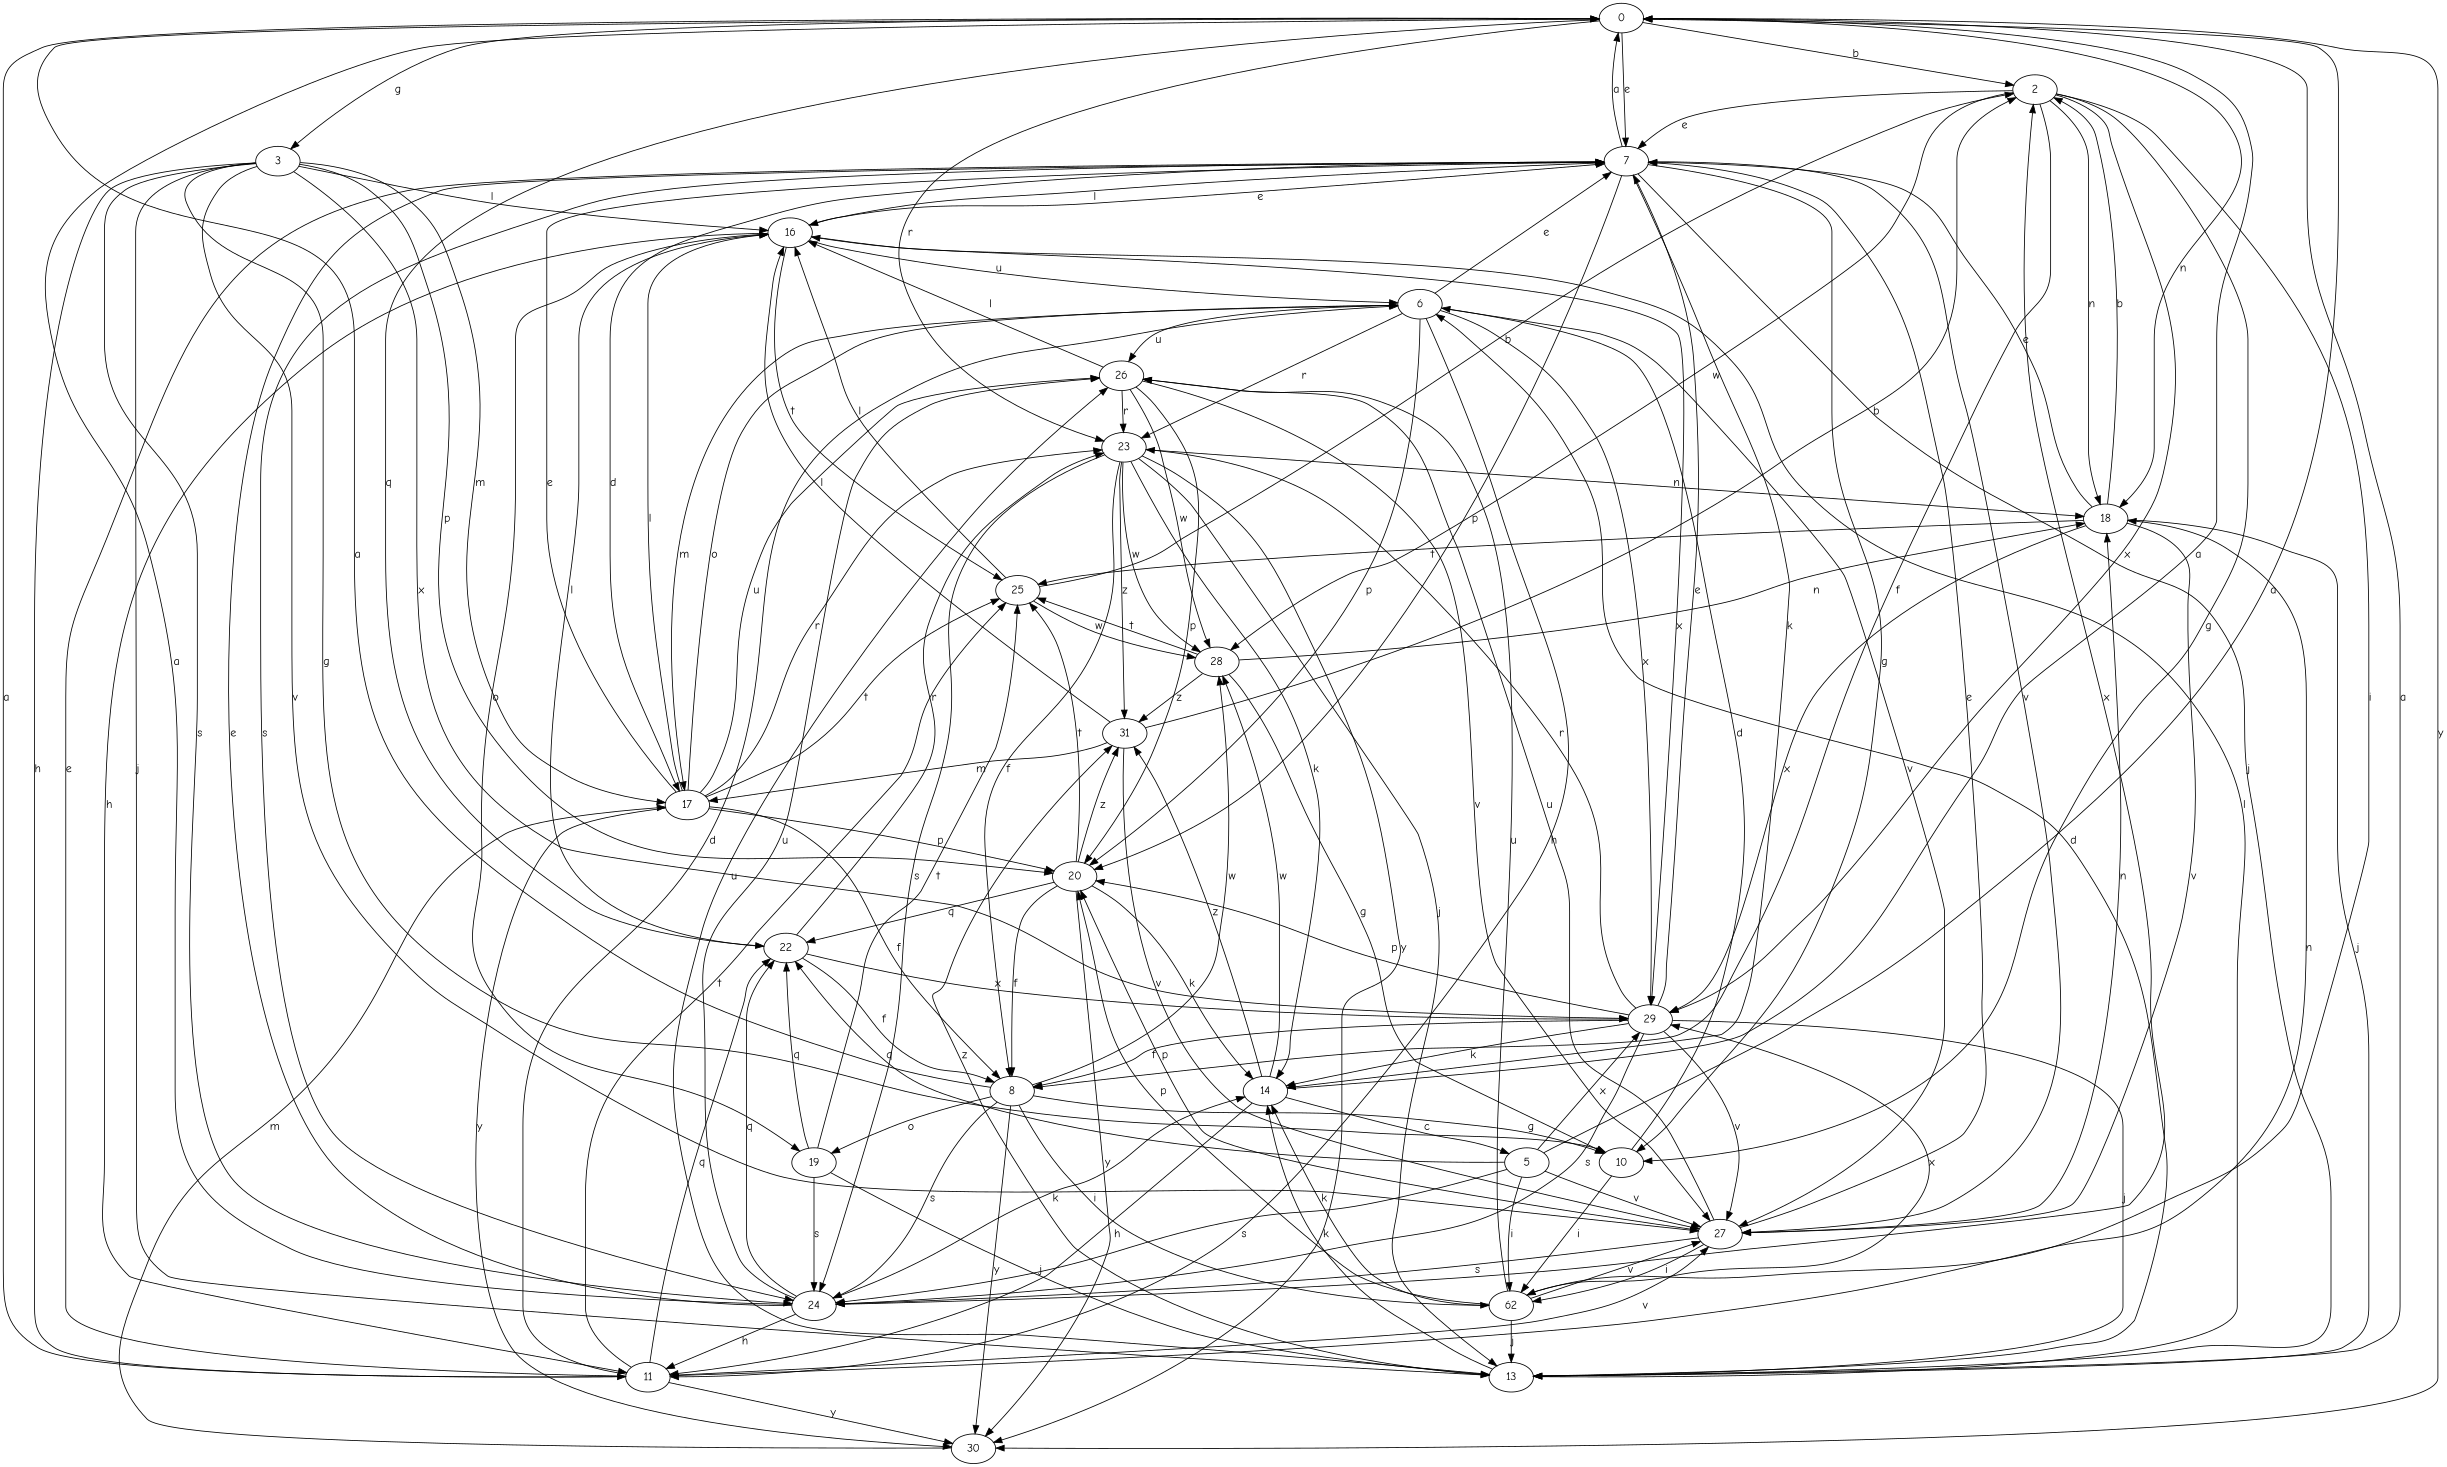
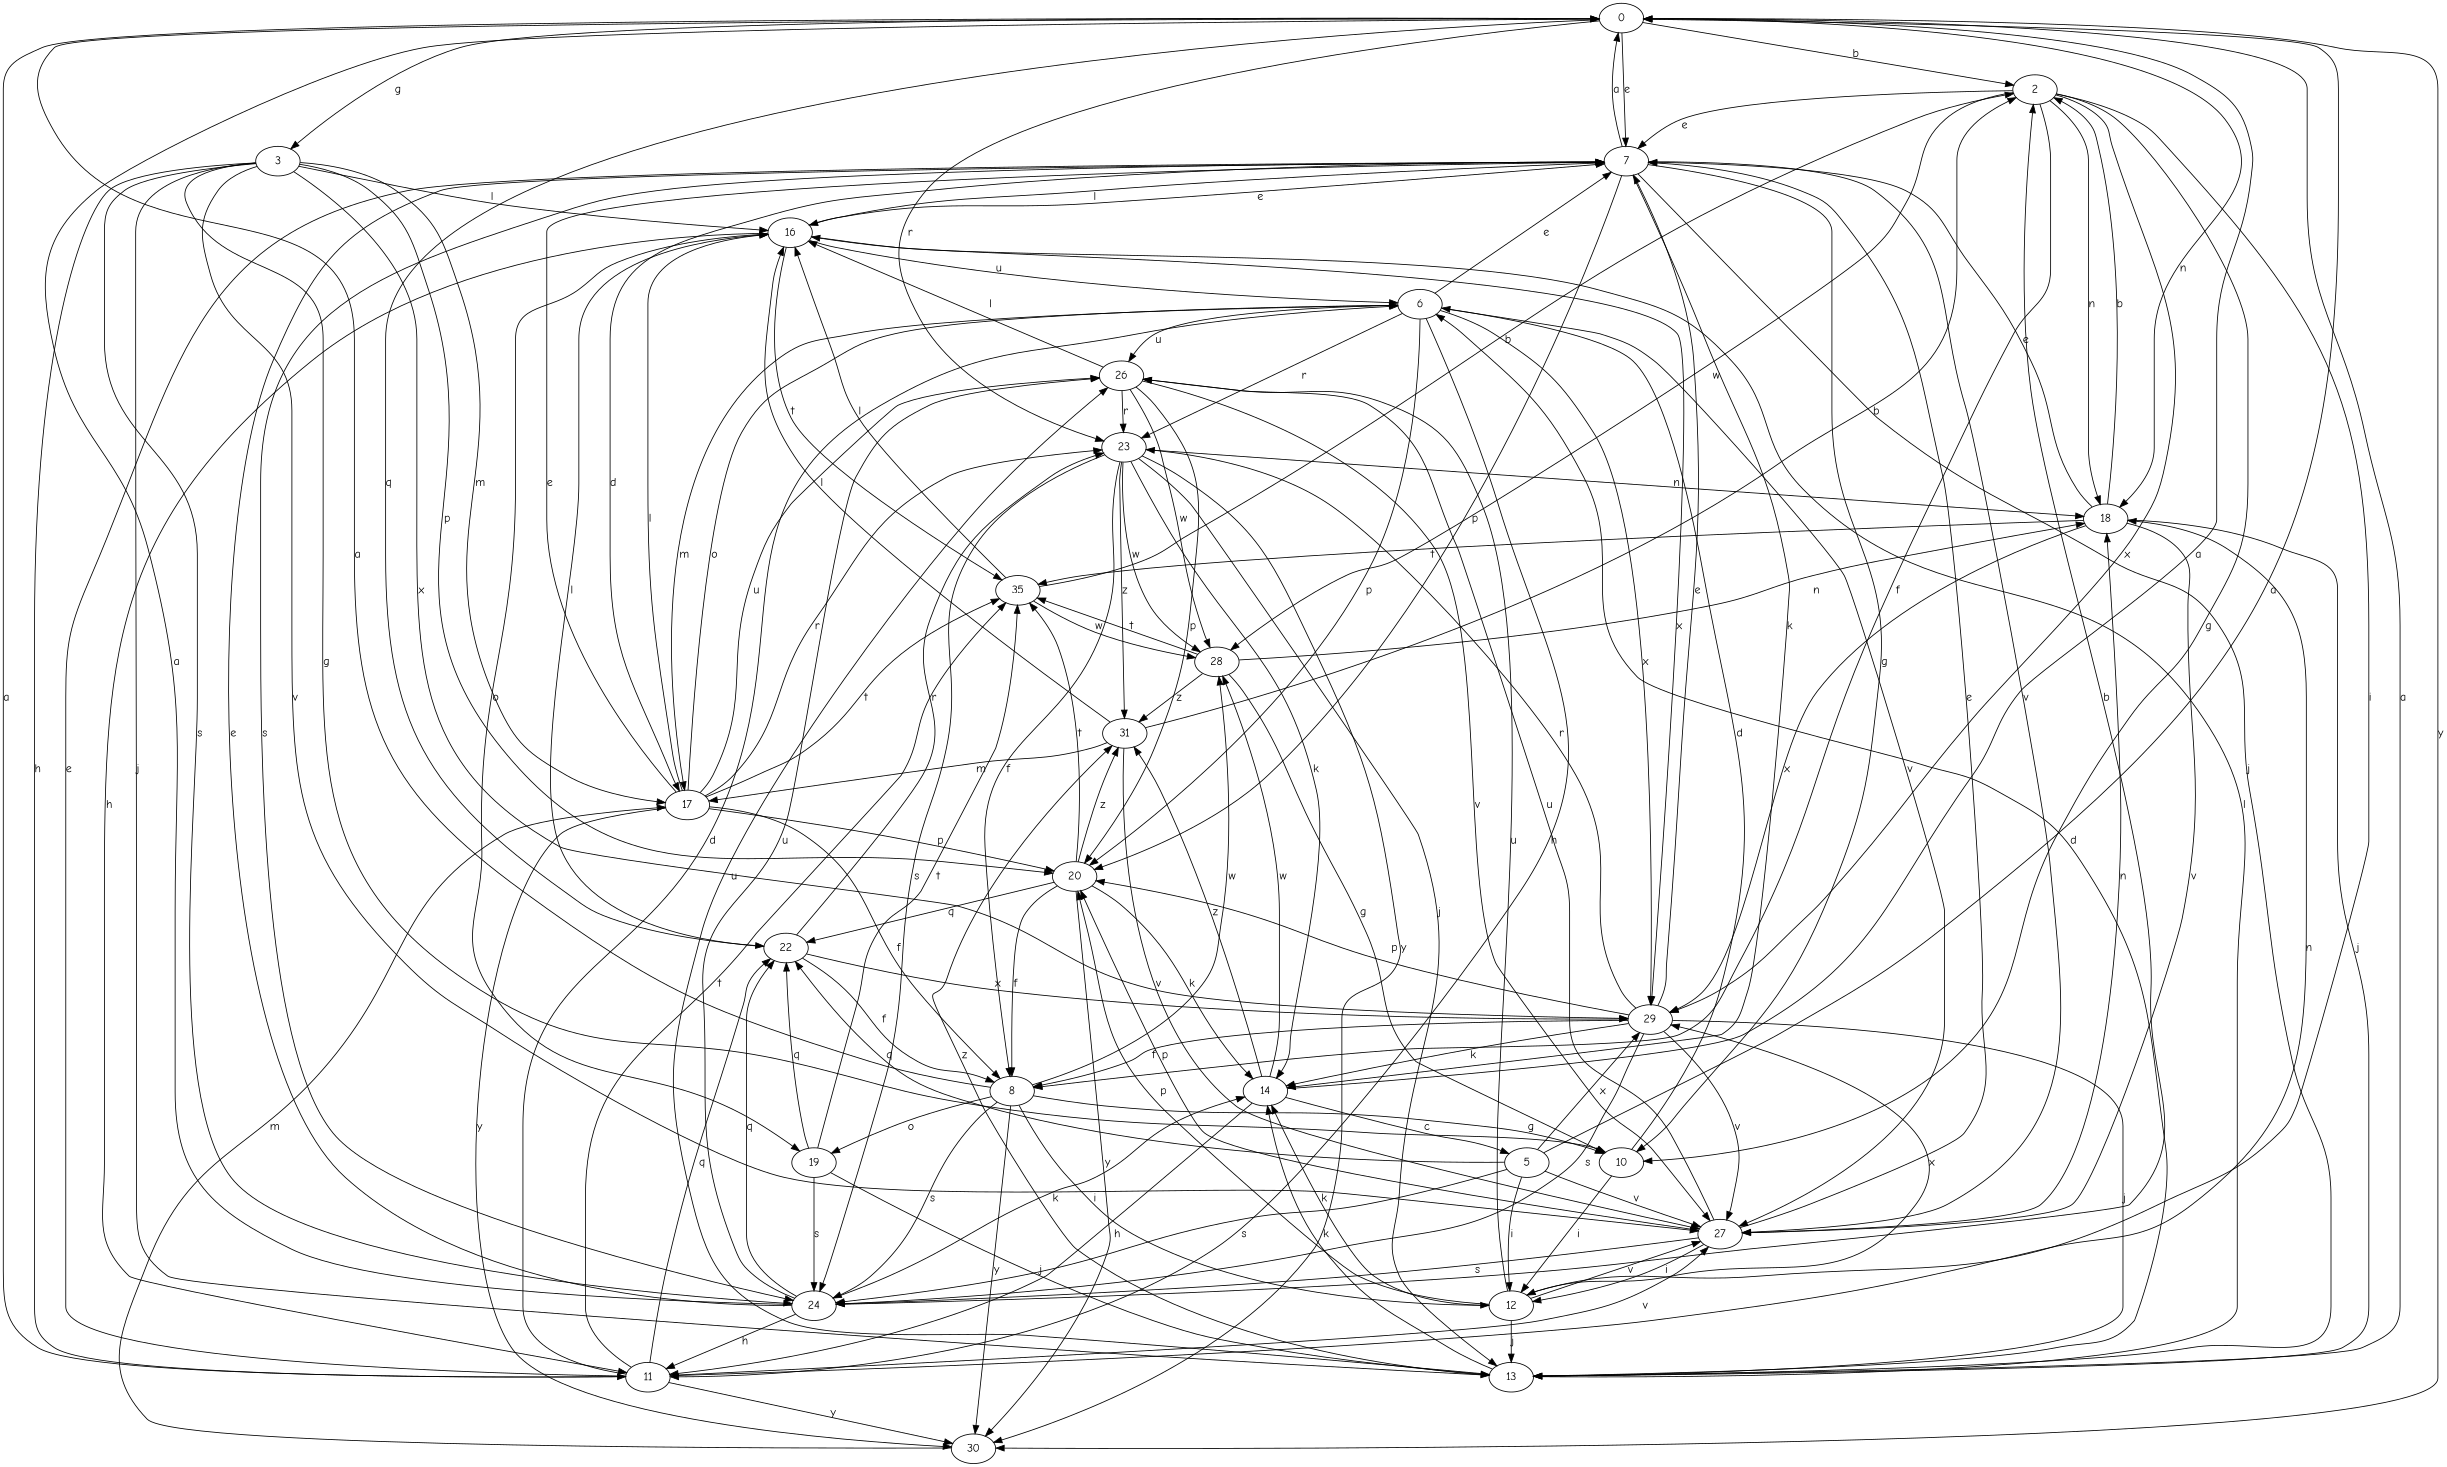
(1018, 590) -> (1018, 590)
(2107, 698) -> (2107, 698)
(1511, 1306) -> (1511, 1306)
